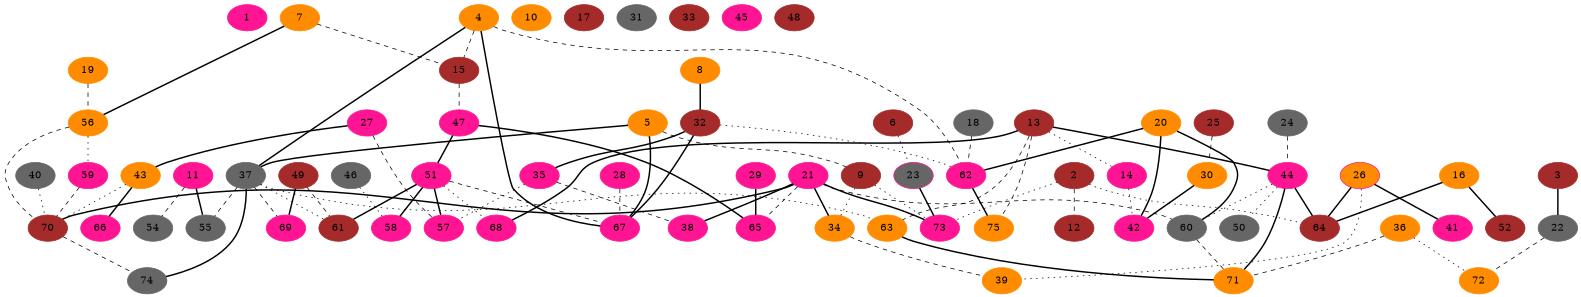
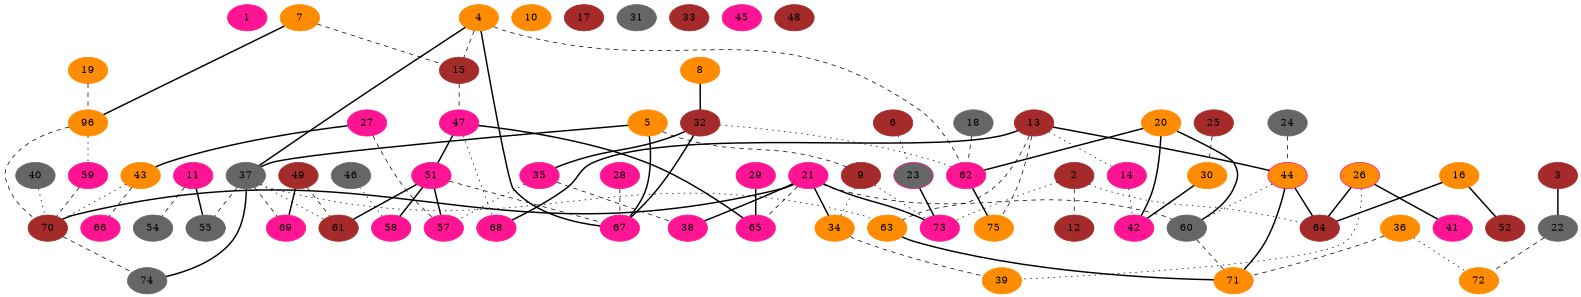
(88, 123) -> (88, 123)
(1288, 176) -> (1288, 176)
(463, 201) -> (478, 175)
(121, 202) -> (121, 202)
(1239, 228) -> none
